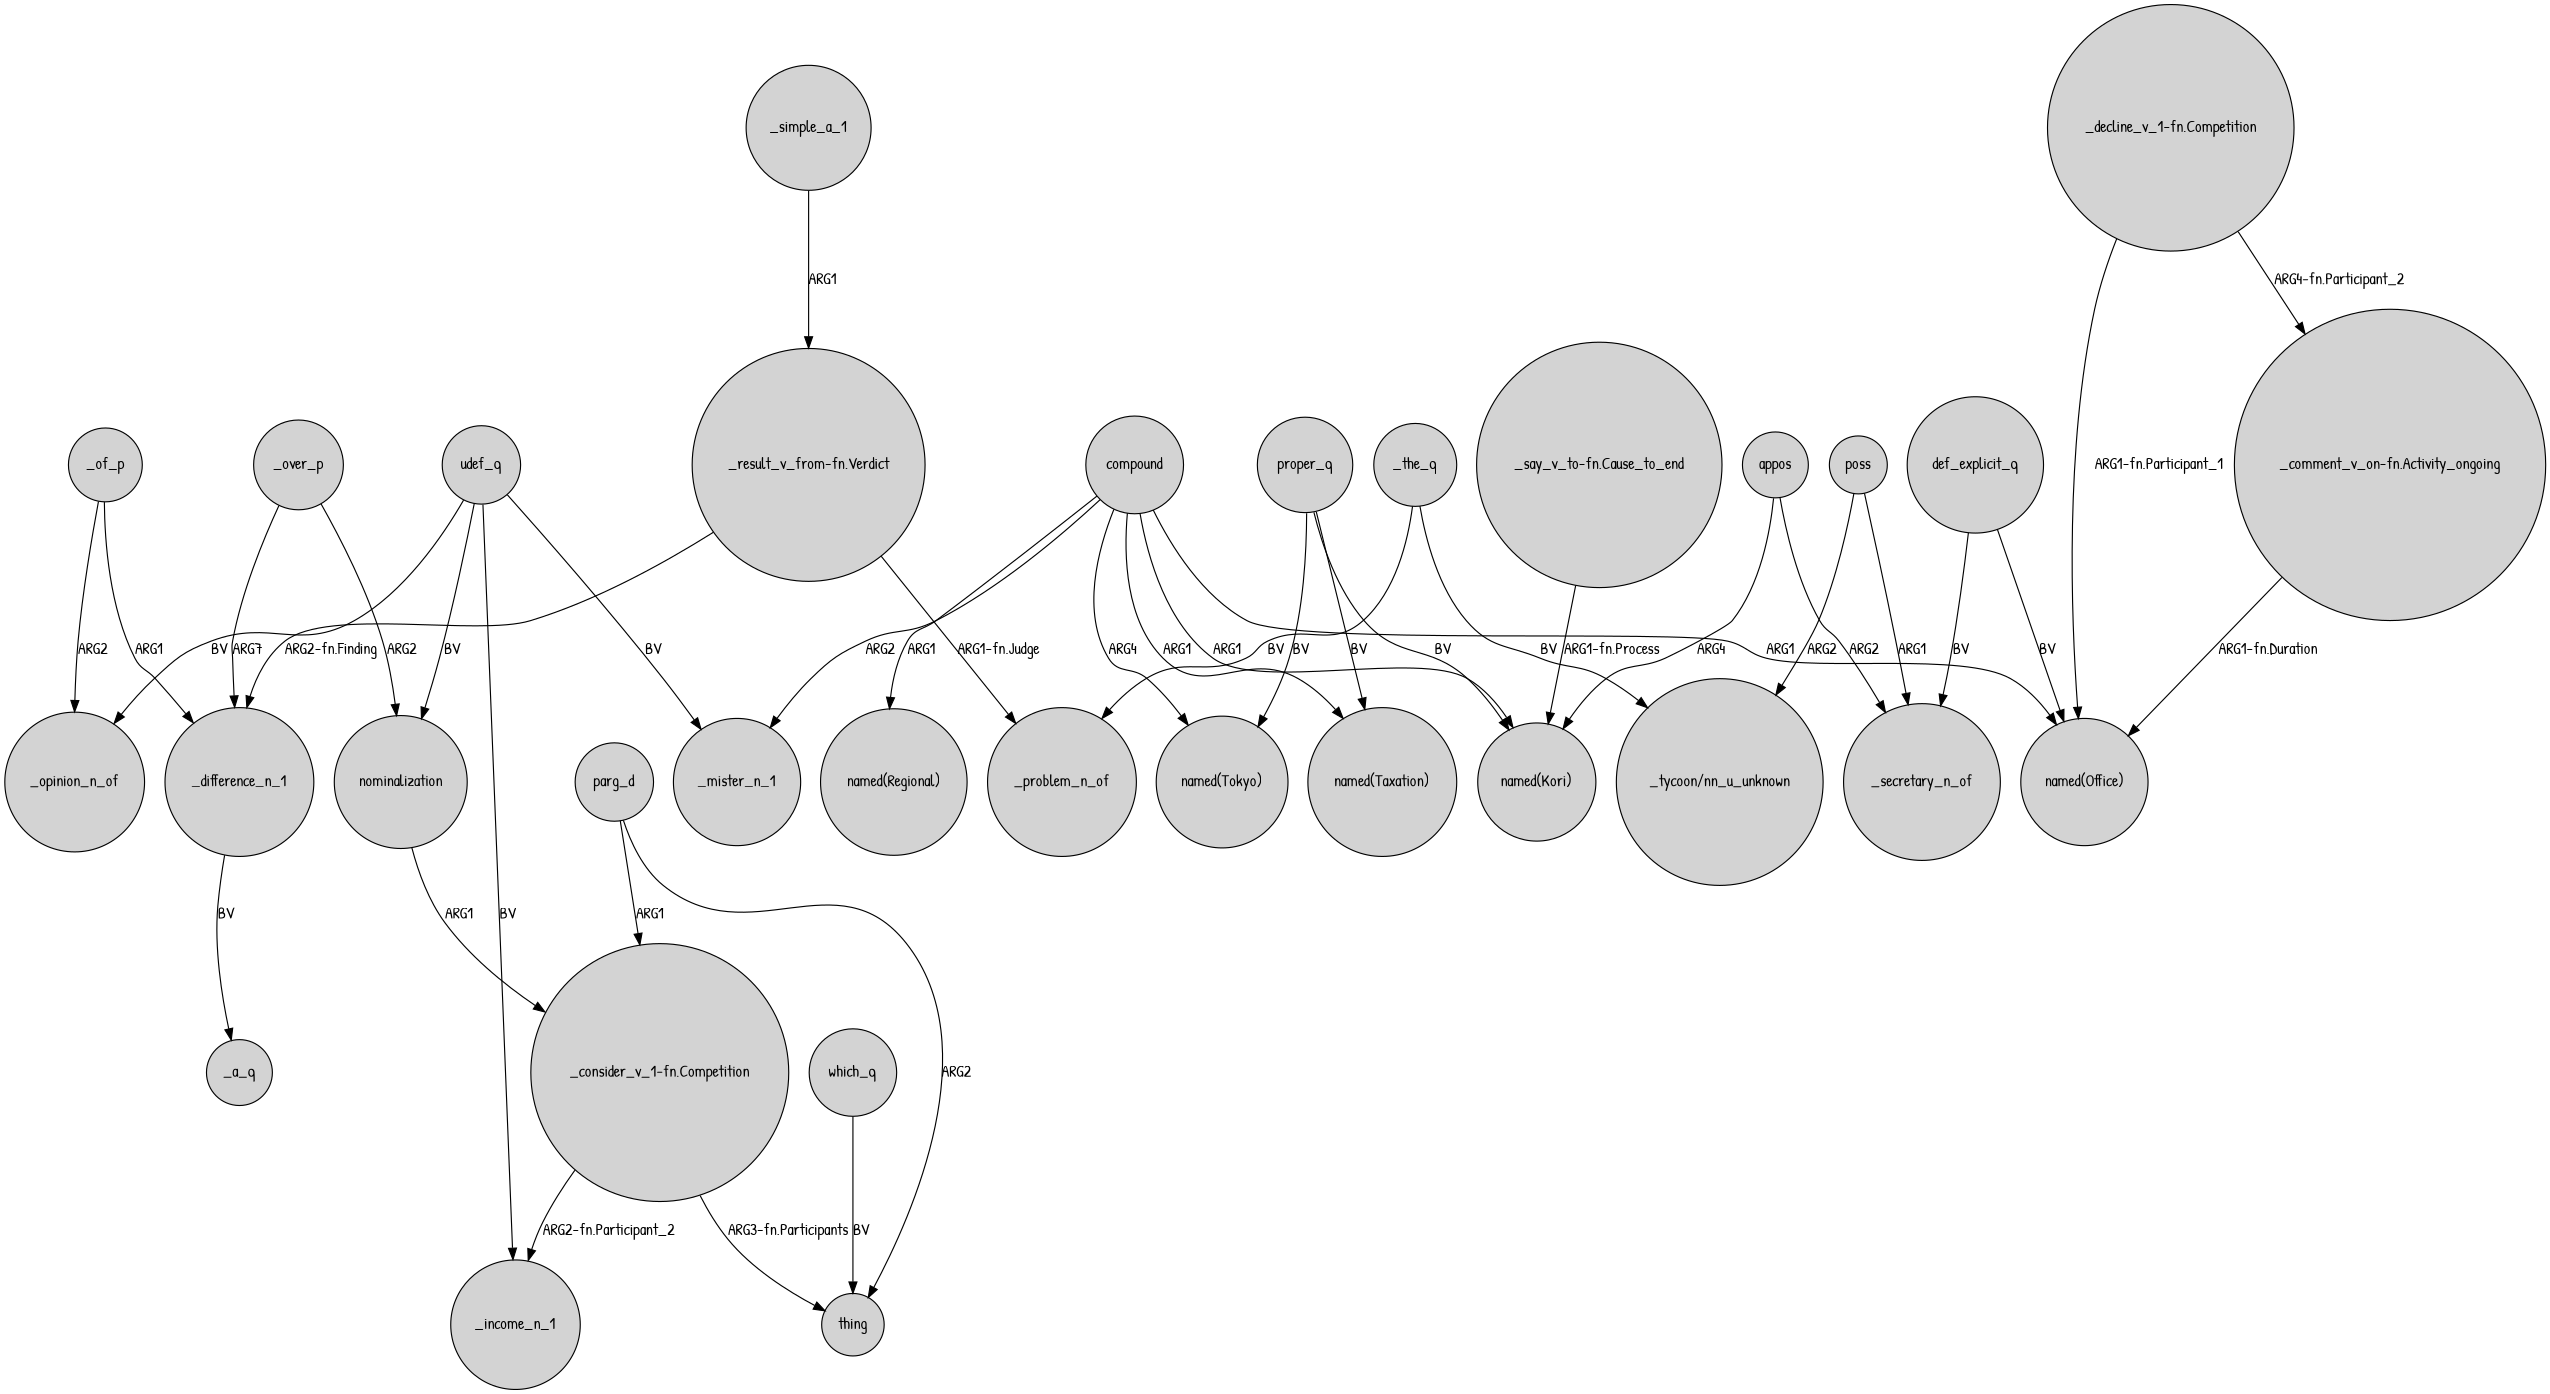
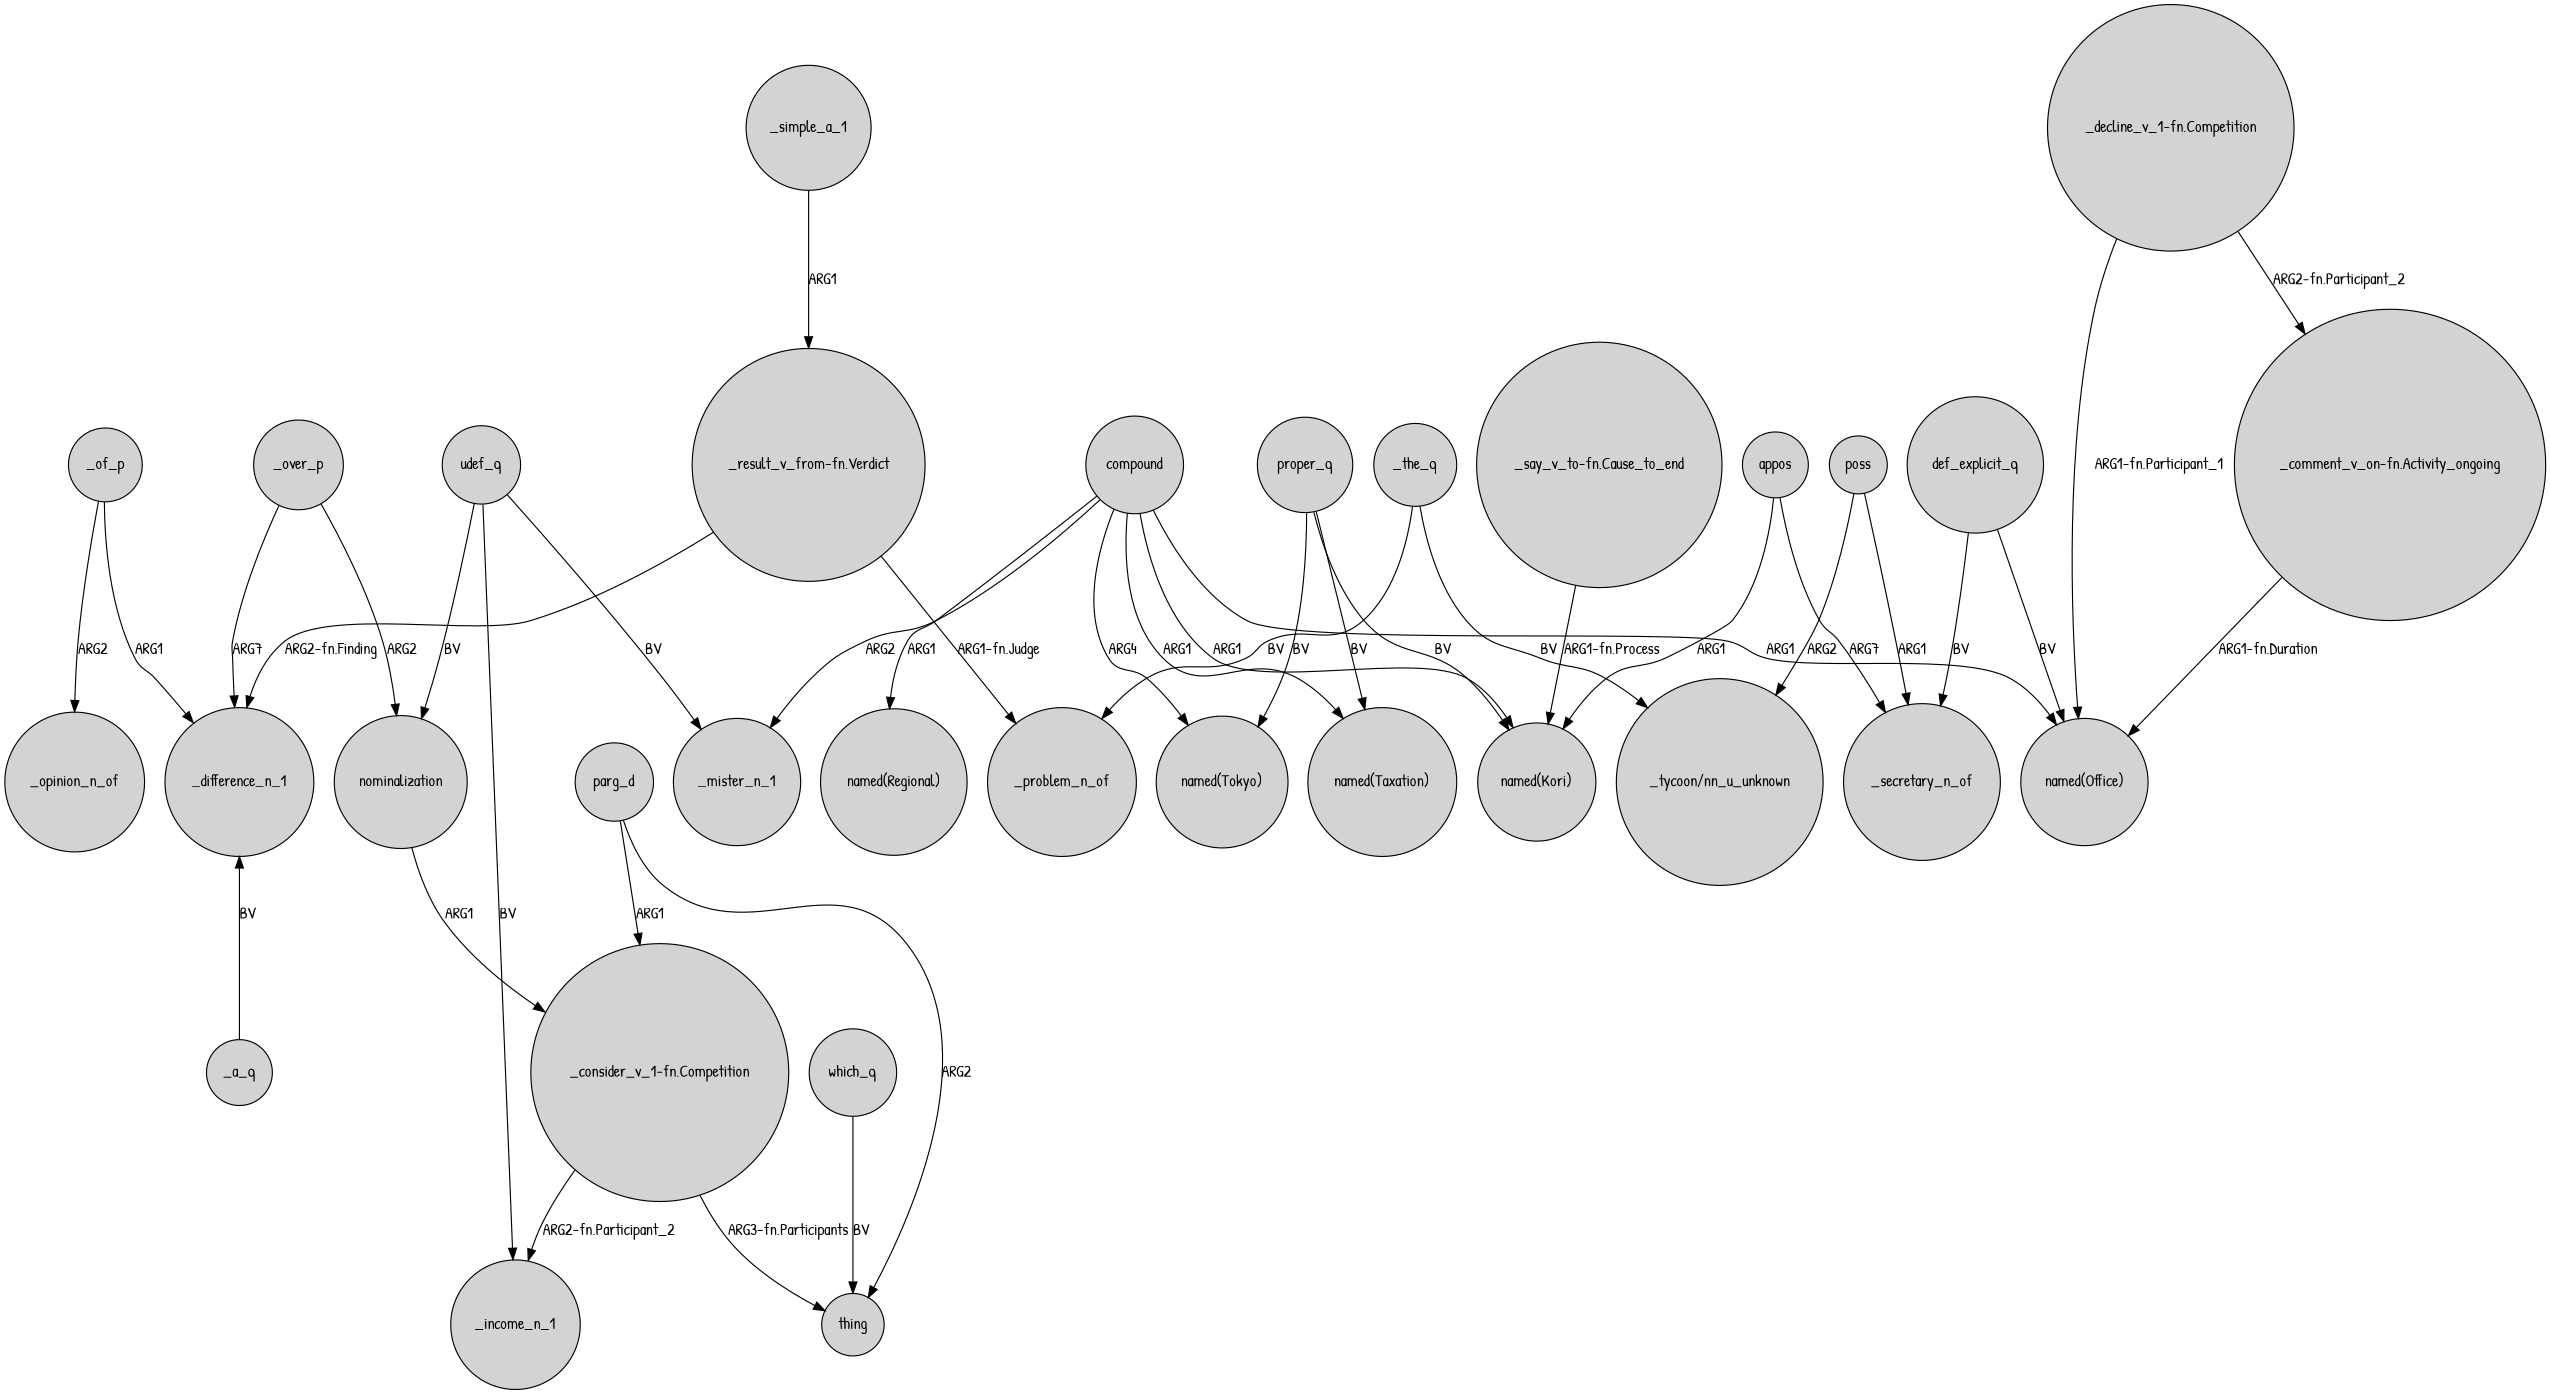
(2339, 280) -> (2339, 280)
(275, 633) -> none
(1711, 650) -> (1711, 650)
(1865, 650) -> (1865, 650)
(217, 942) -> (239, 954)
